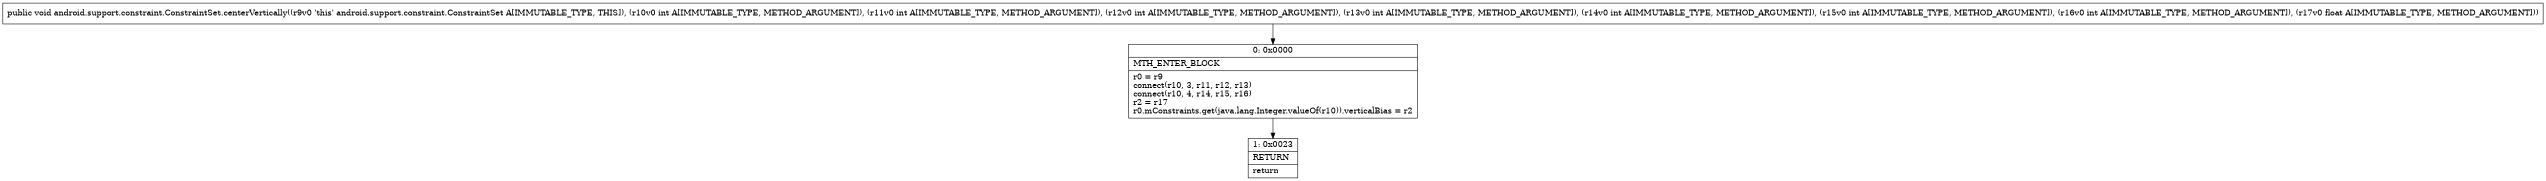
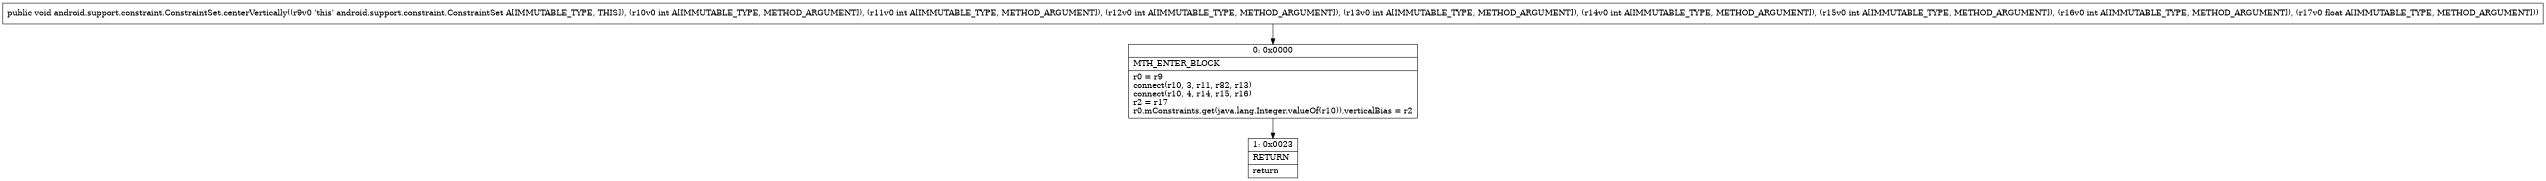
(1193, 86) -> (1193, 86)
